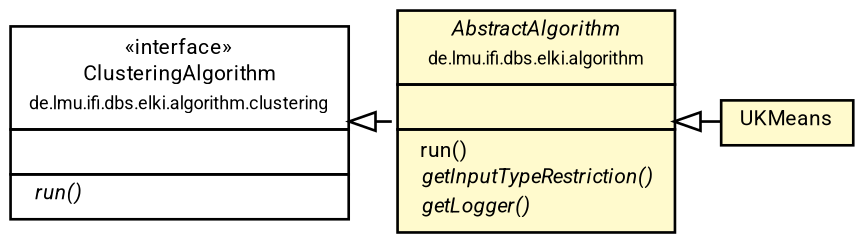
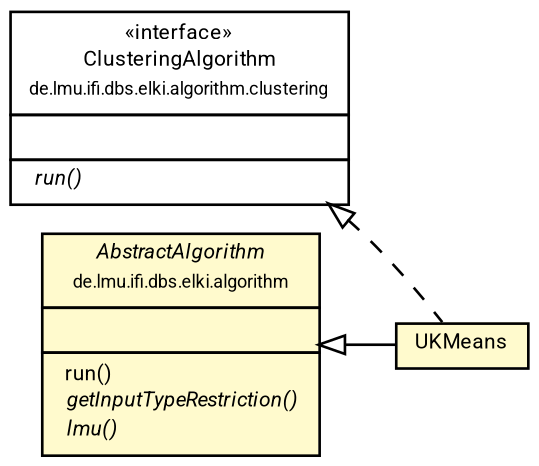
(386, 122) -> (397, 269)
(474, 206) -> (90, 429)
